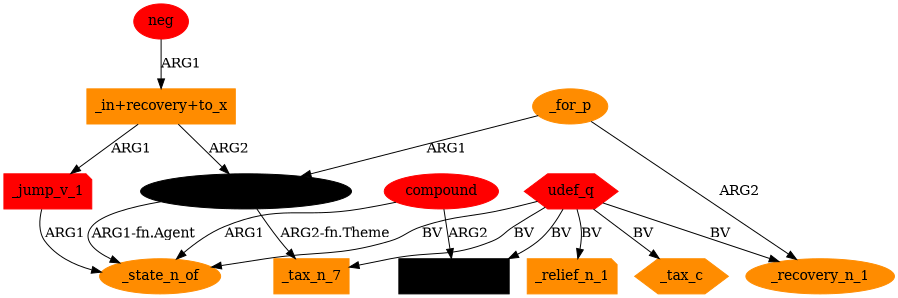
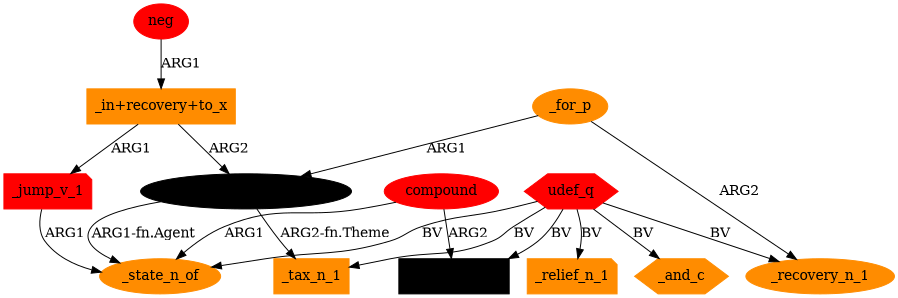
(311, 276) -> (311, 276)
(682, 276) -> (682, 276)
